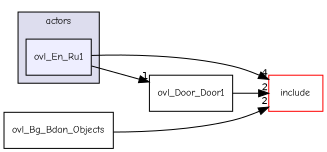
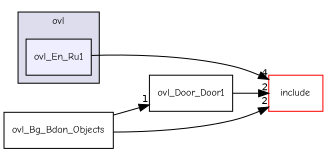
(59, 22) -> (59, 22)
(115, 73) -> (126, 111)
